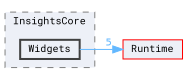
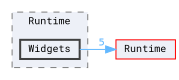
(50, 22) -> (50, 22)
